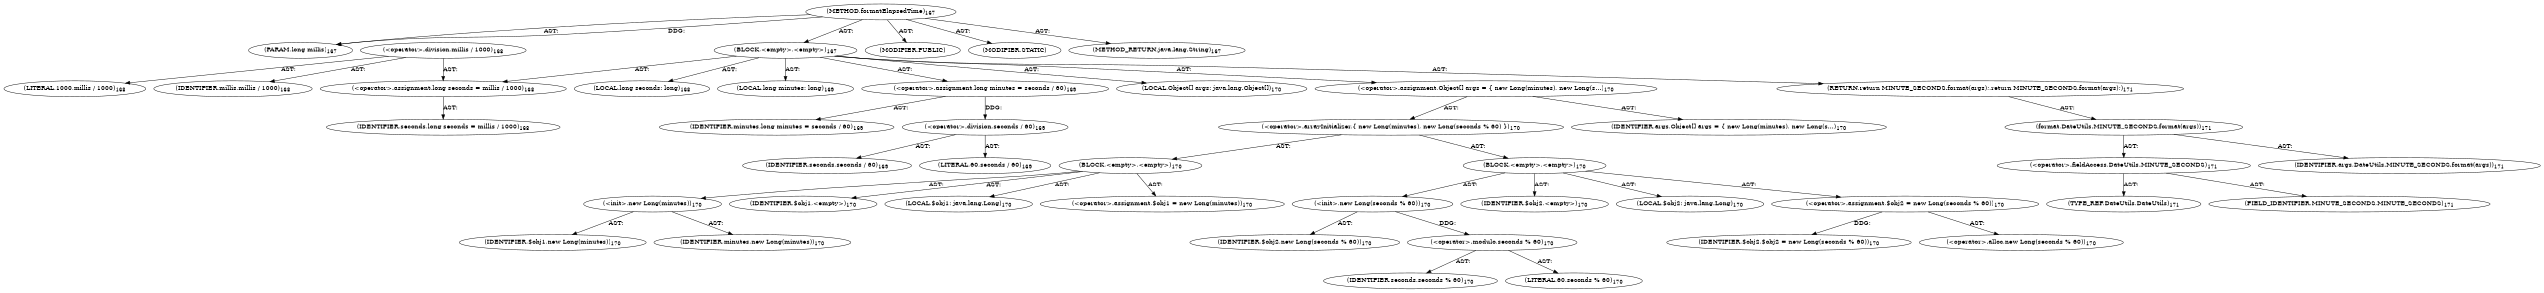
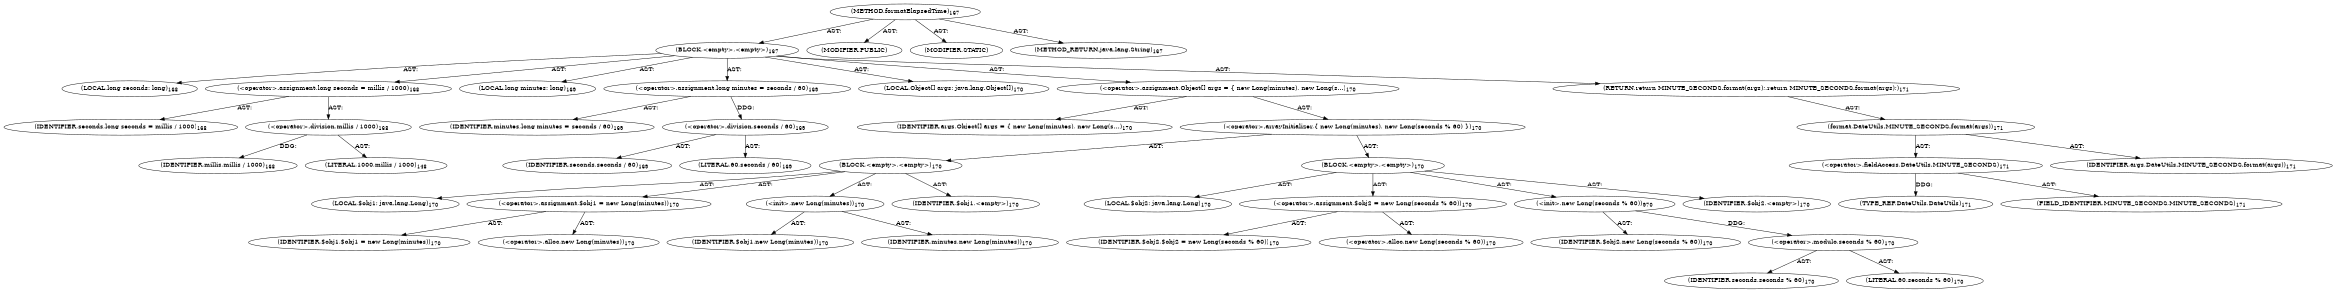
(301, 50) -> none
(443, 67) -> (328, 106)
(359, 70) -> (289, 146)
(121, 88) -> (422, 165)
(2132, 185) -> (1925, 185)
(1426, 203) -> (1648, 203)
(1863, 223) -> (1300, 223)
none -> (359, 242)
none -> (569, 242)
